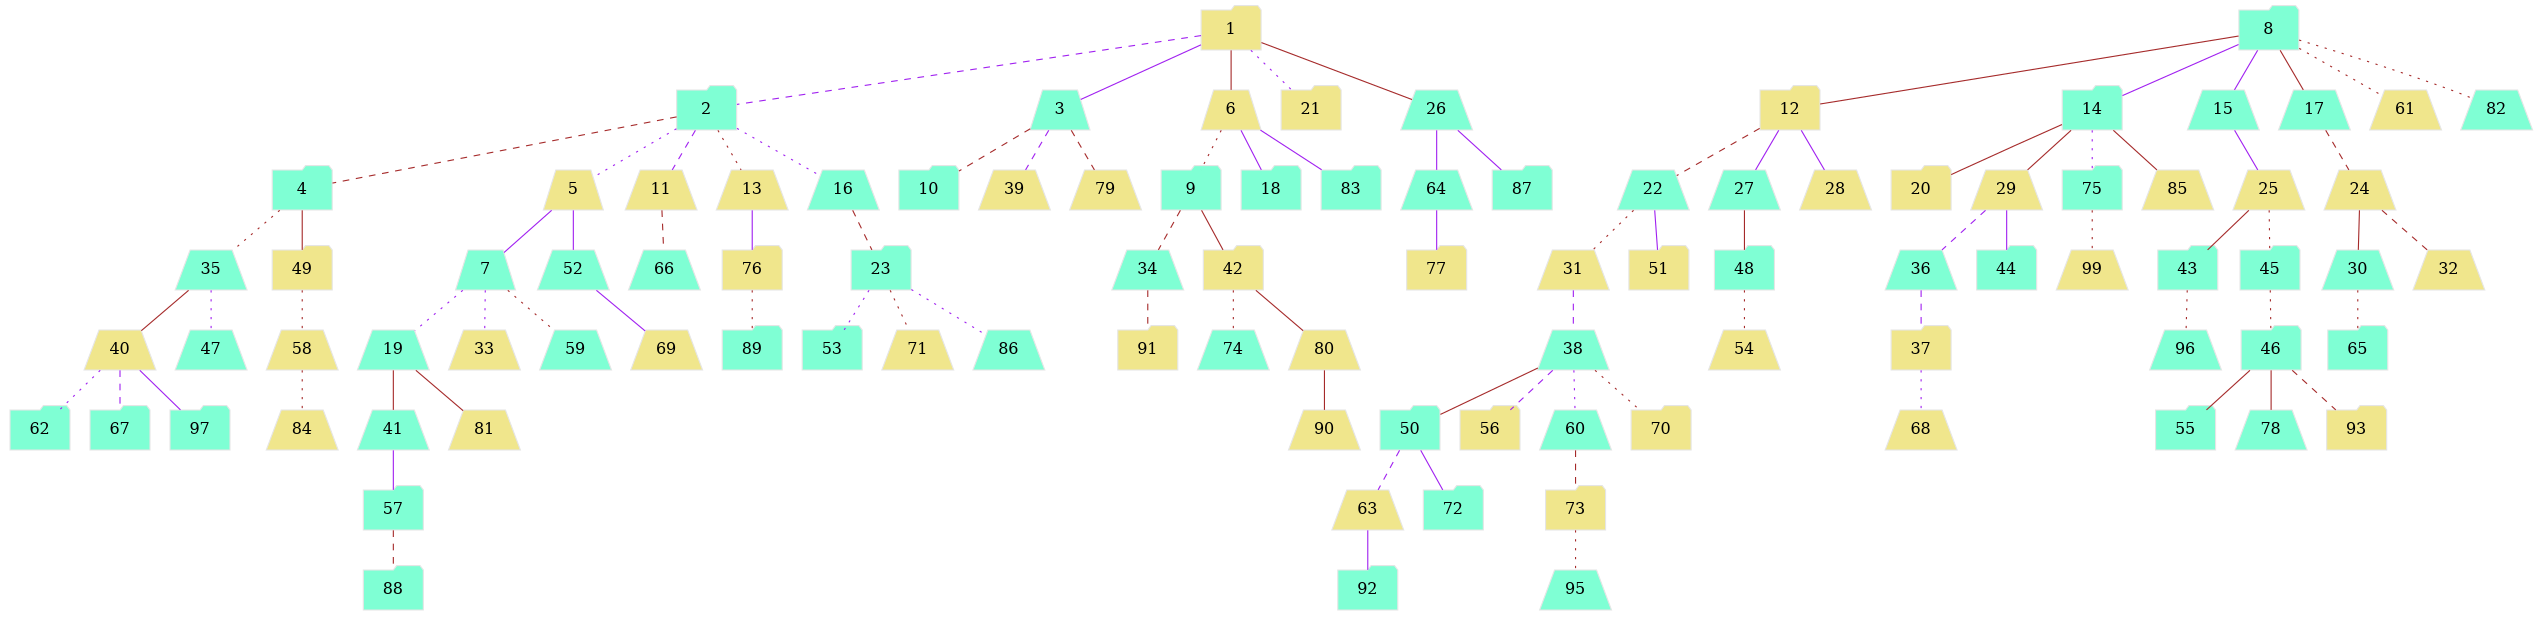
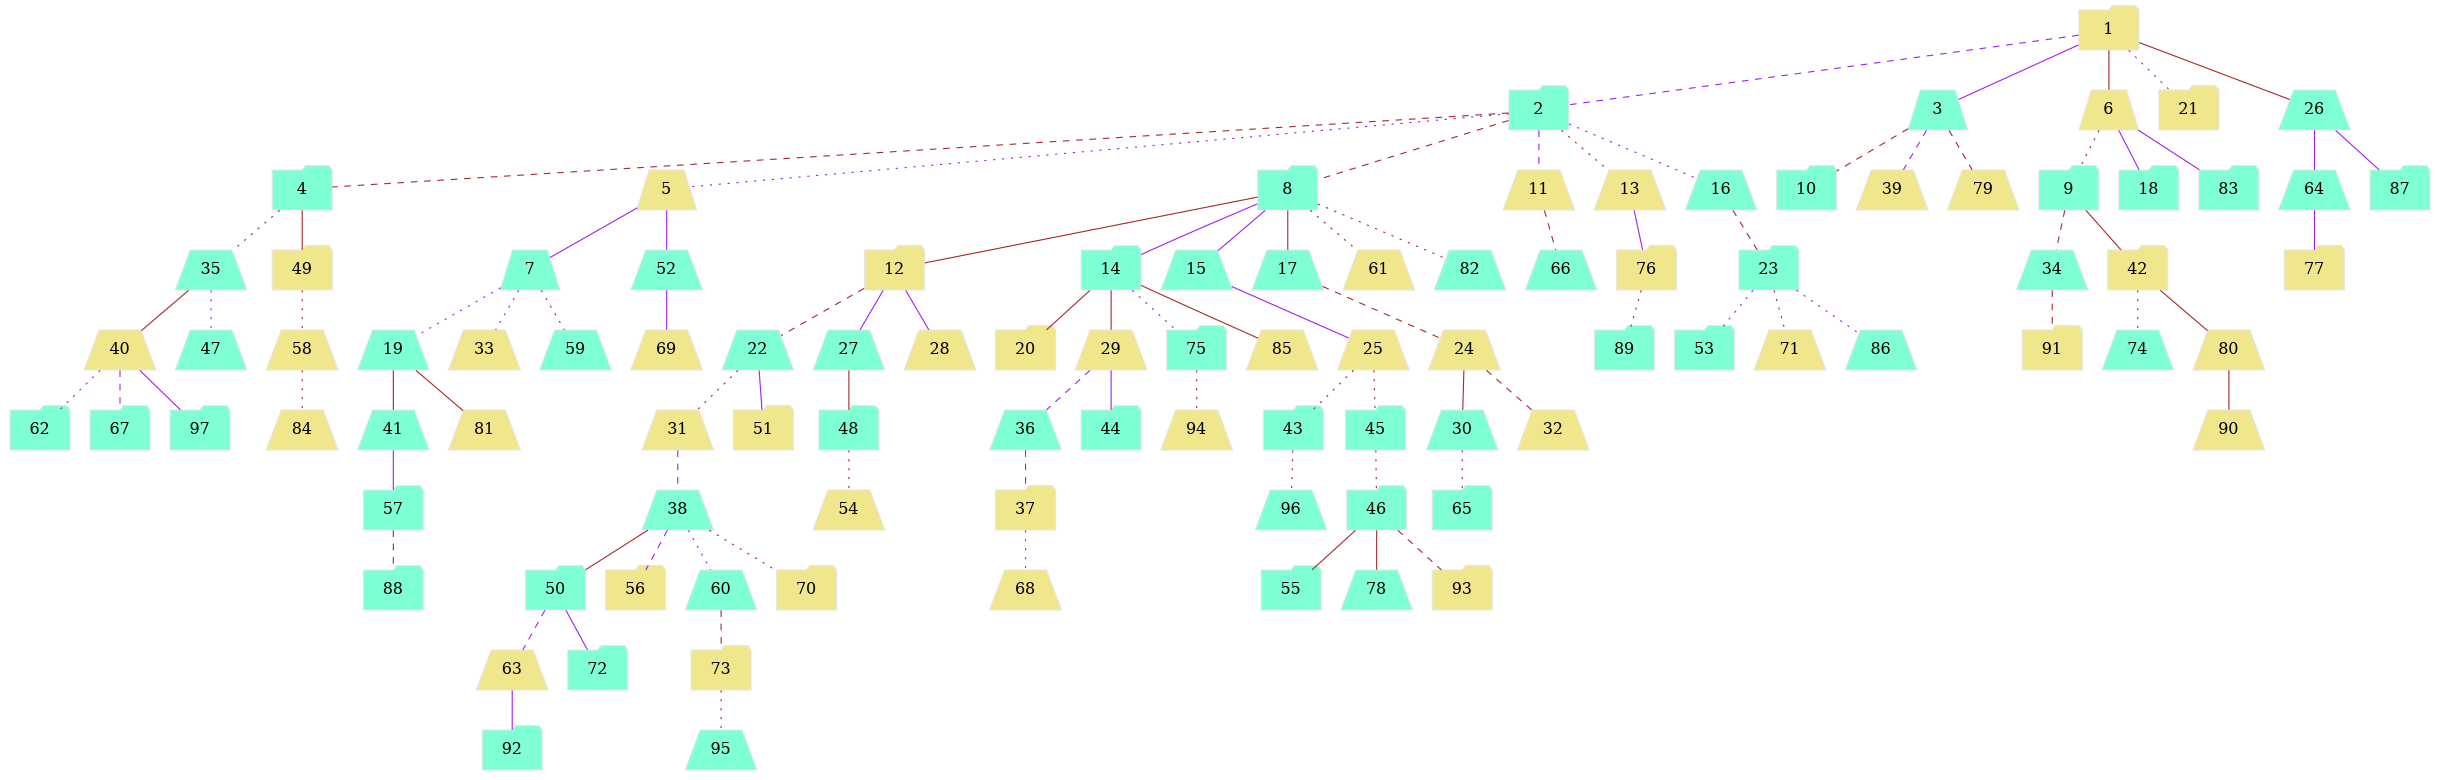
none -> (1413, 150)
(2228, 230) -> (1333, 390)
(2092, 270) -> (1197, 430)
